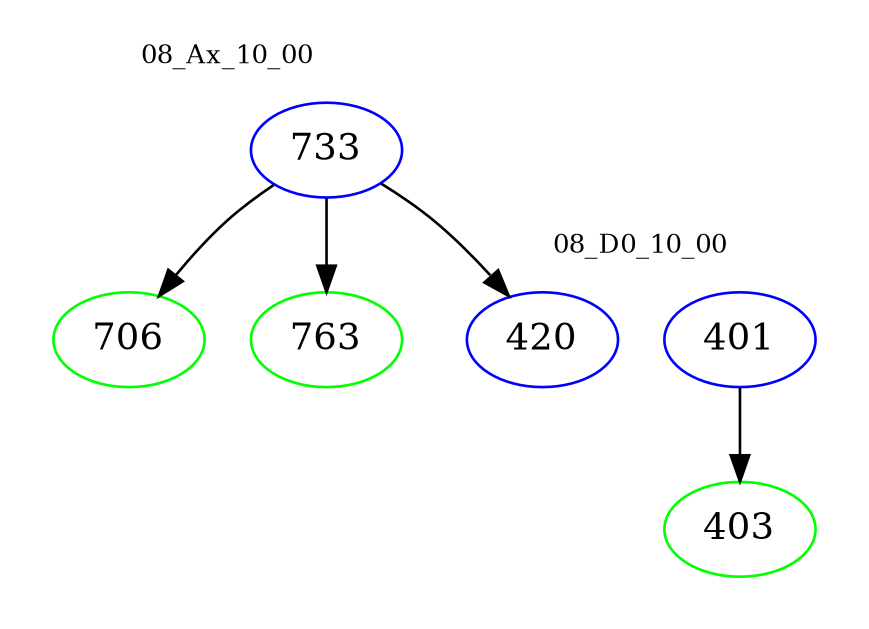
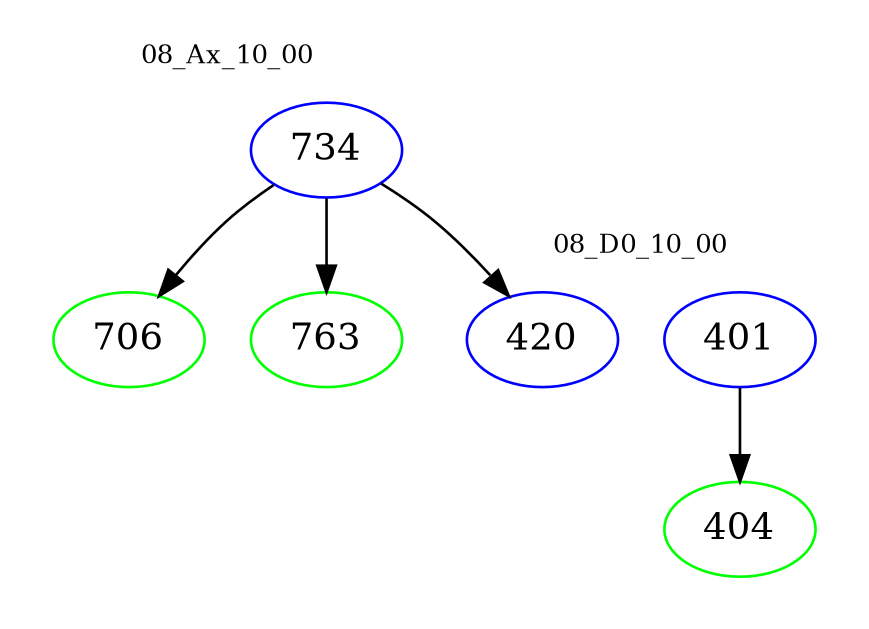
(327, 150) -> (327, 150)
(740, 529) -> (740, 529)
